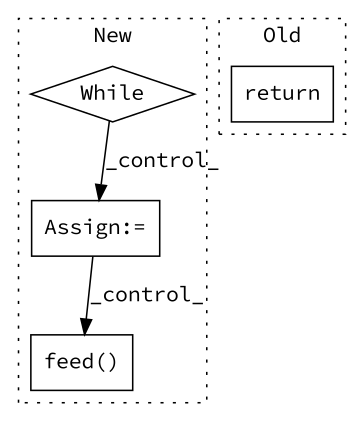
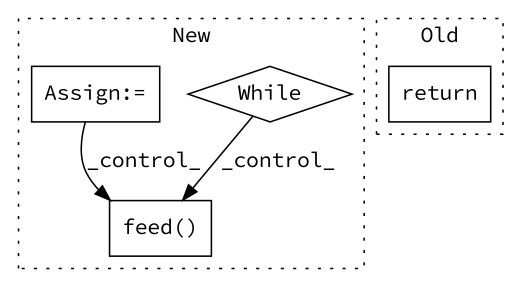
(105, 153) -> (223, 152)
